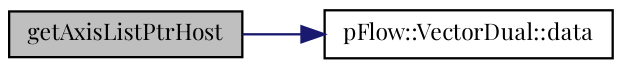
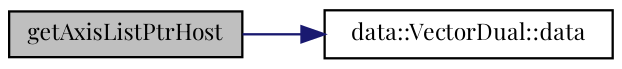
(469, 34) -> (469, 34)
